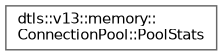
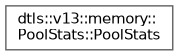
(111, 28) -> (89, 28)
